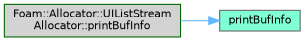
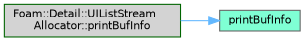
(92, 21) -> (92, 21)
